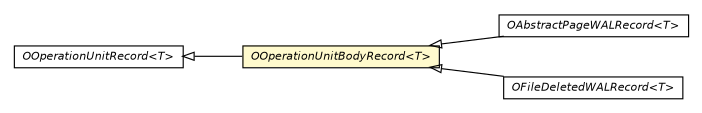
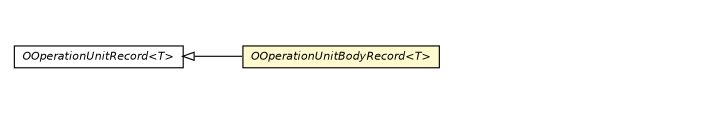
(593, 25) -> none
(593, 87) -> none
